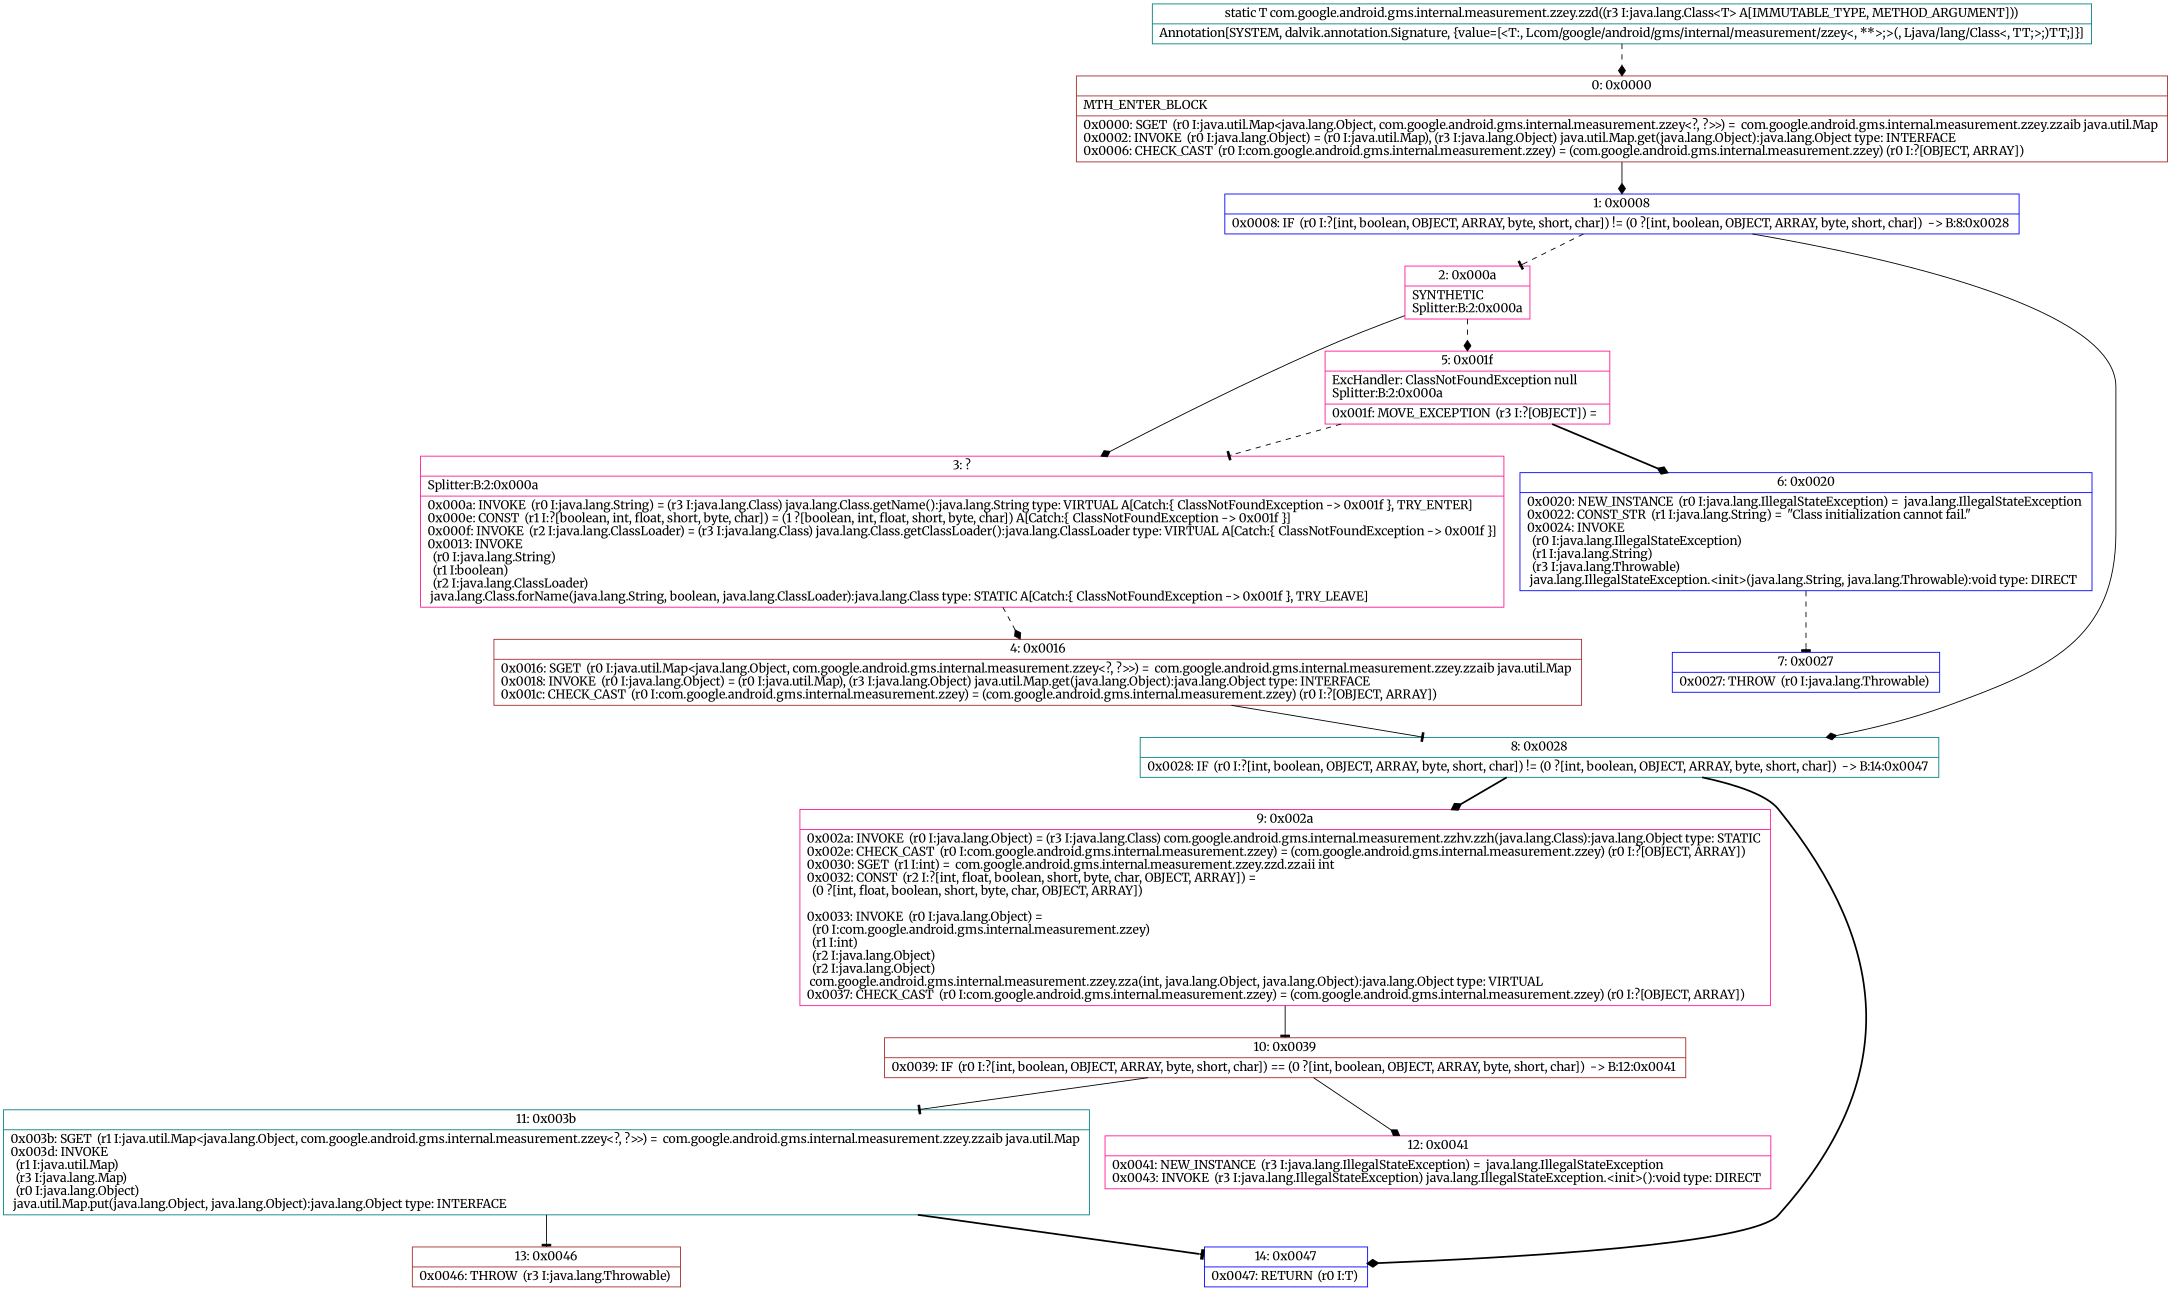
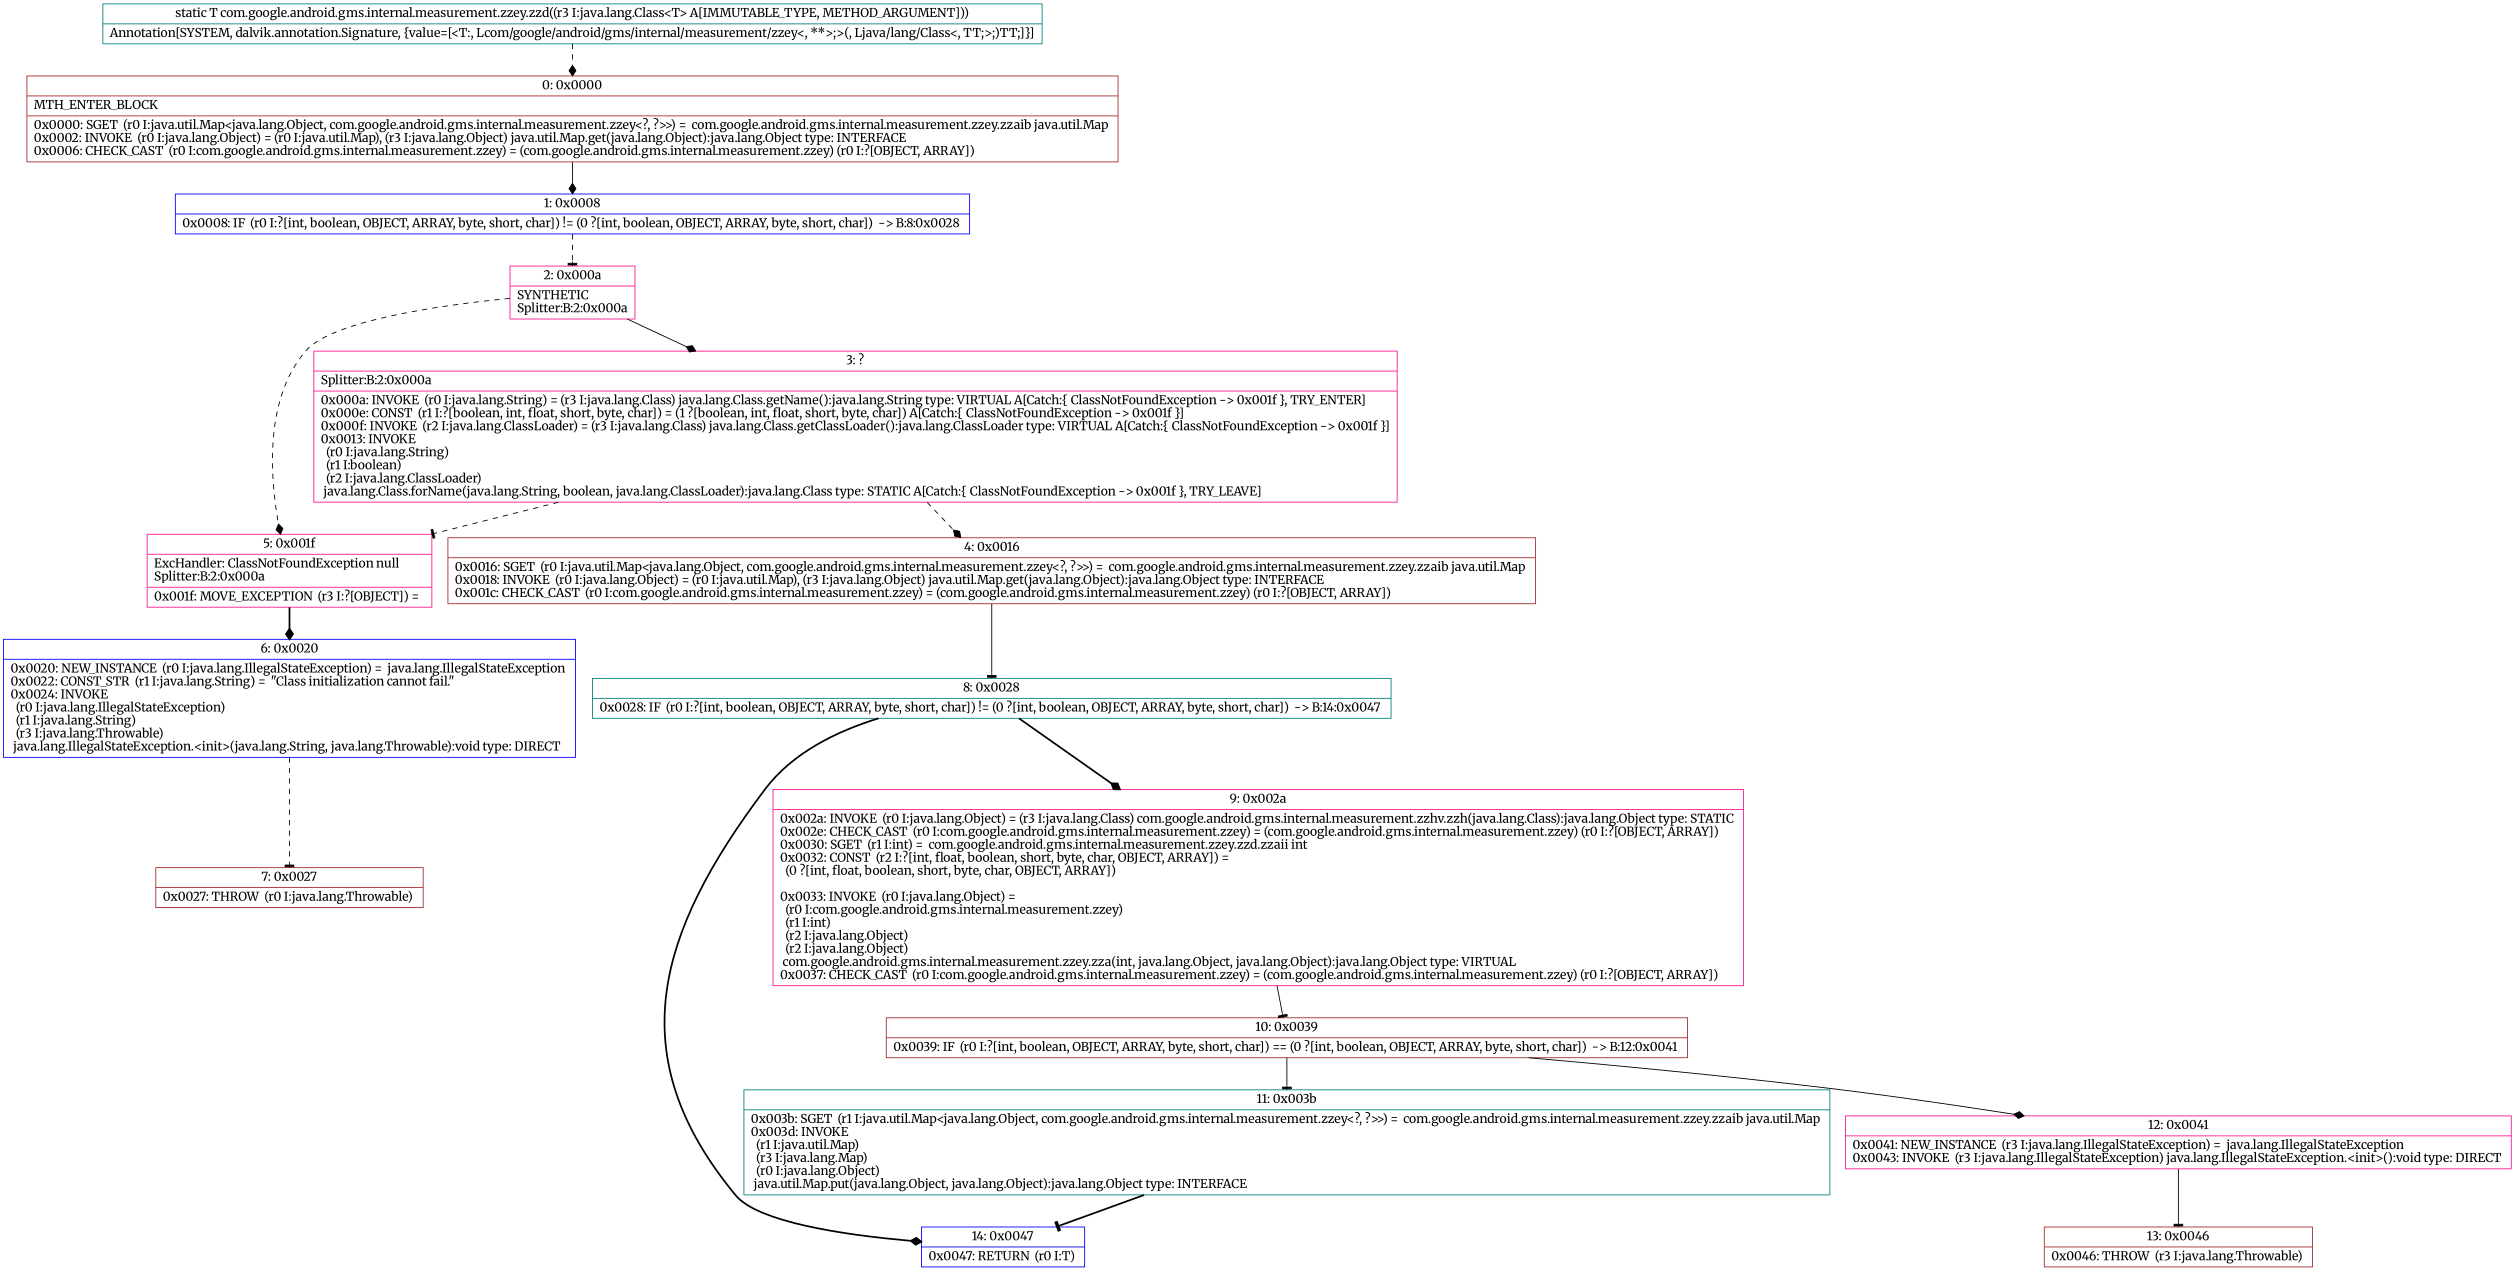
(1286, 439) -> (497, 518)
(2116, 444) -> none
(1806, 672) -> (289, 888)
(546, 1229) -> (2178, 1196)
